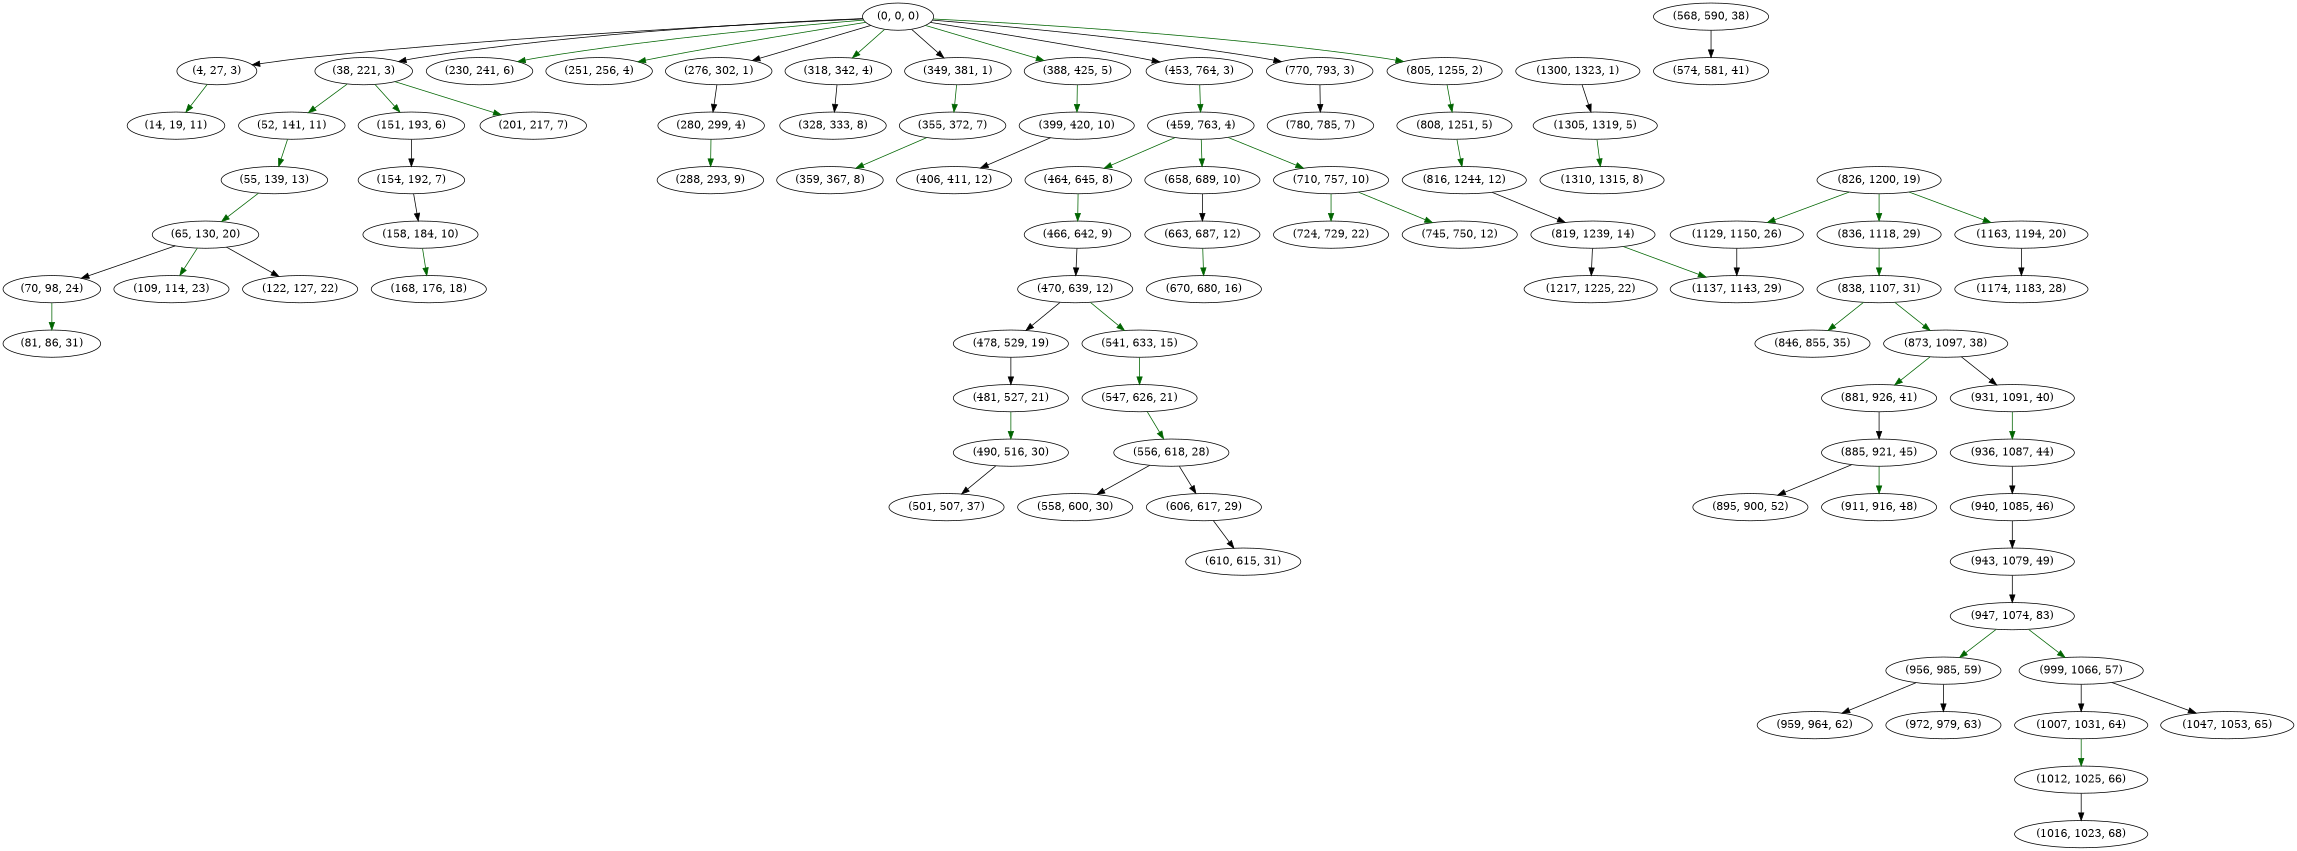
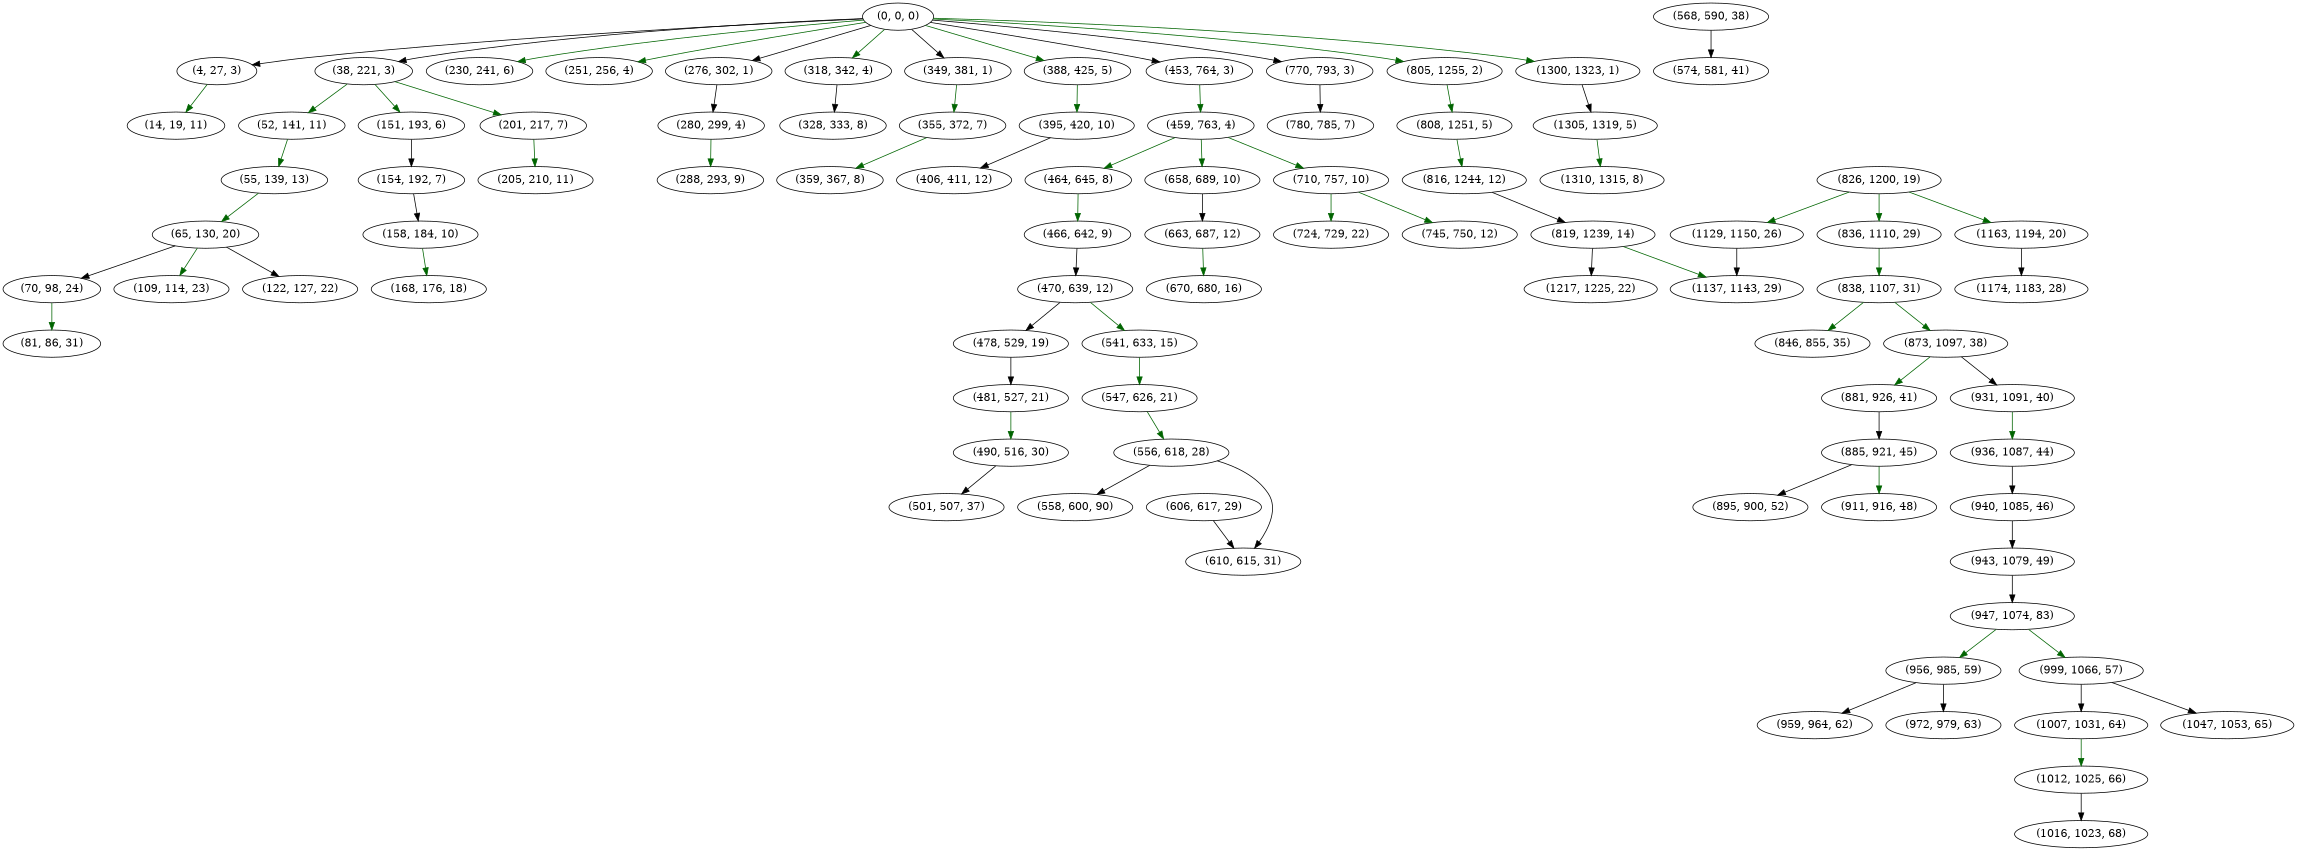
none -> (1231, 32)
(1077, 126) -> (1077, 126)
none -> (536, 180)
(1879, 235) -> (1879, 235)
(1186, 477) -> (1265, 490)
(1075, 507) -> (1075, 507)
